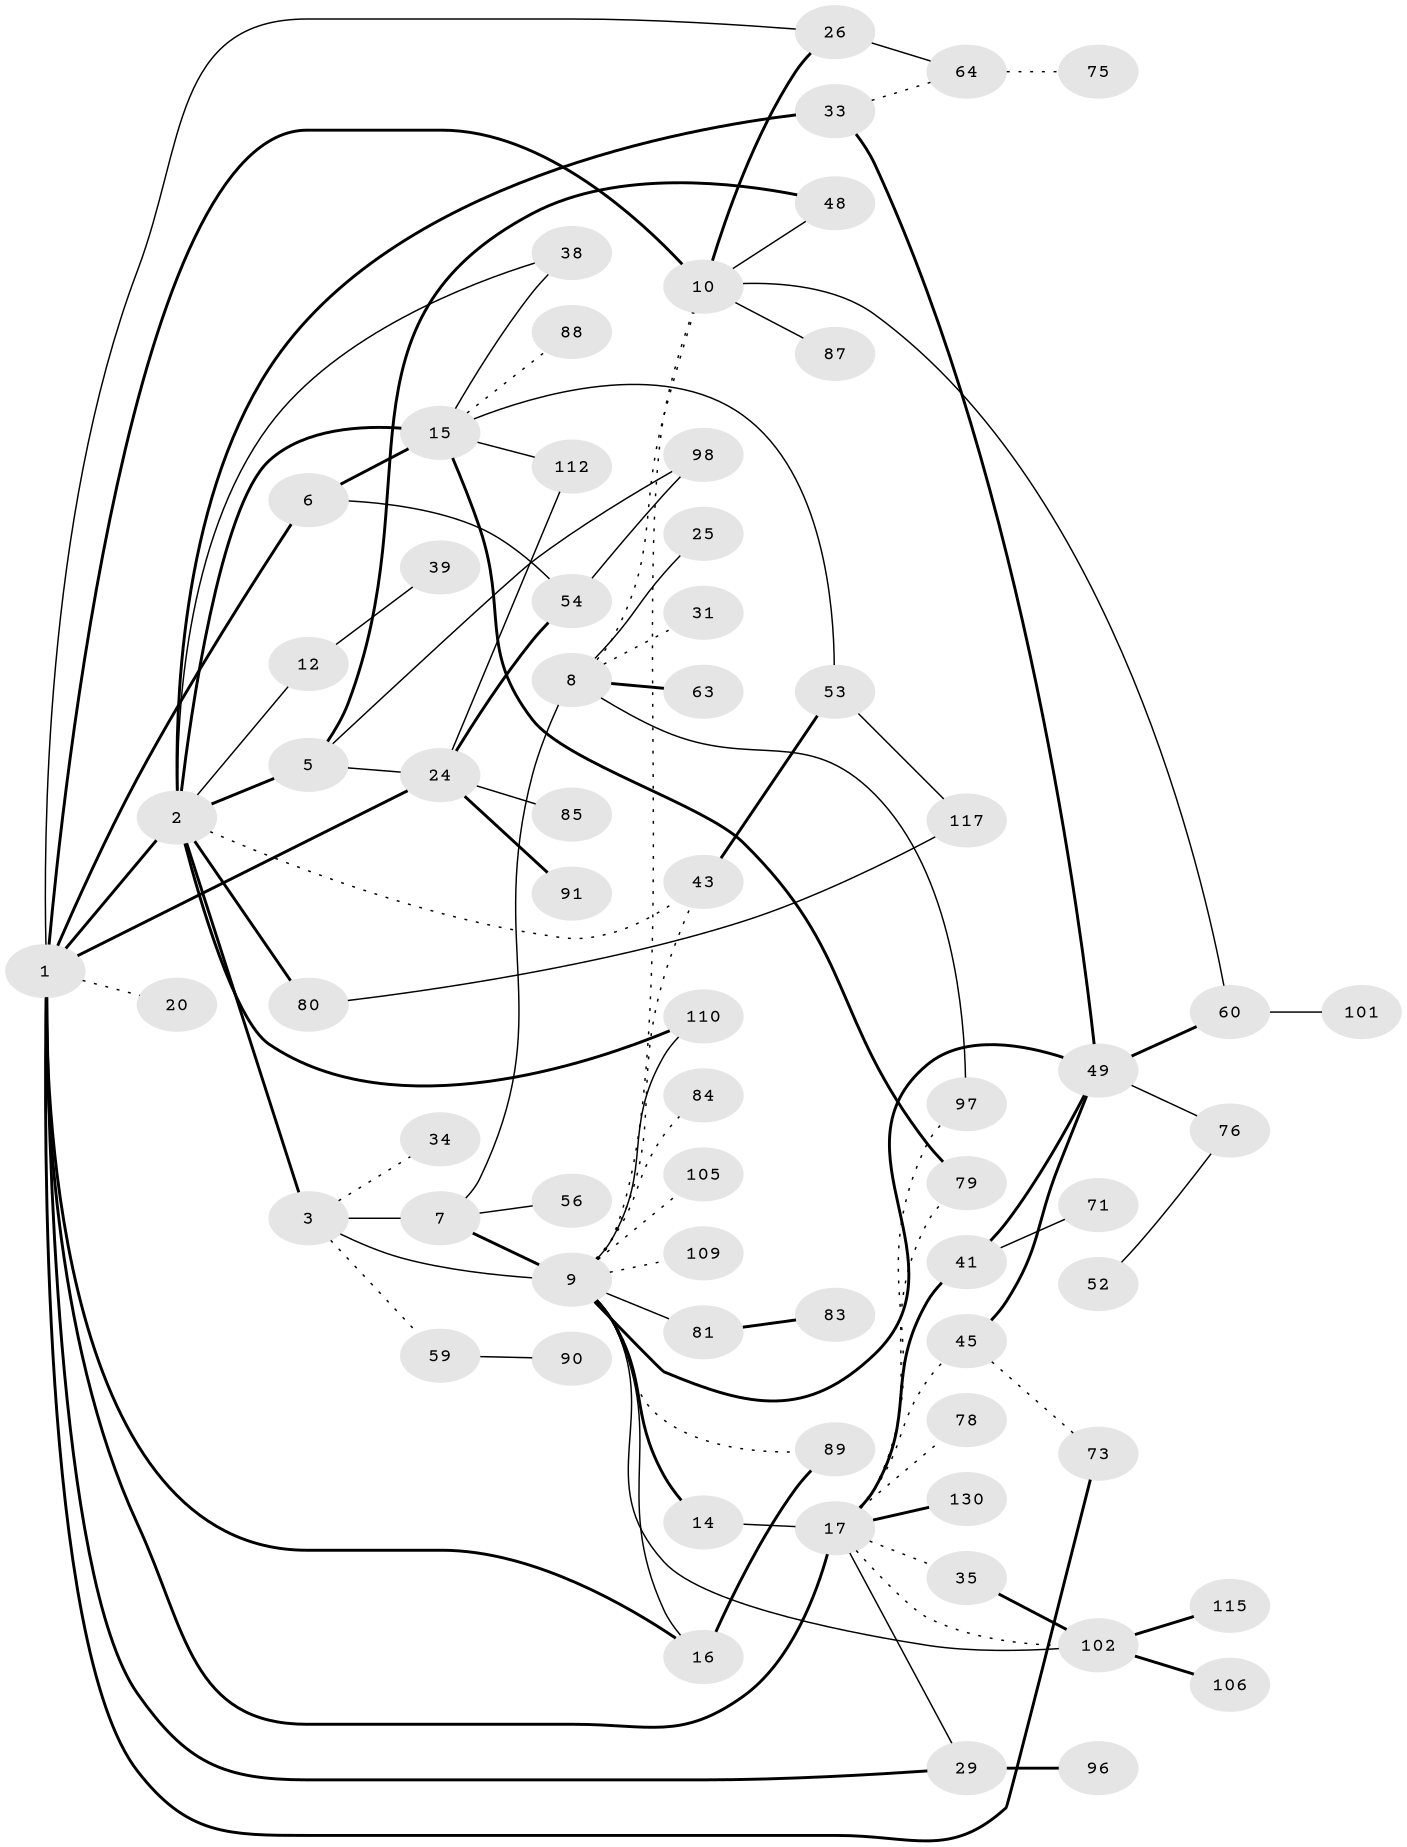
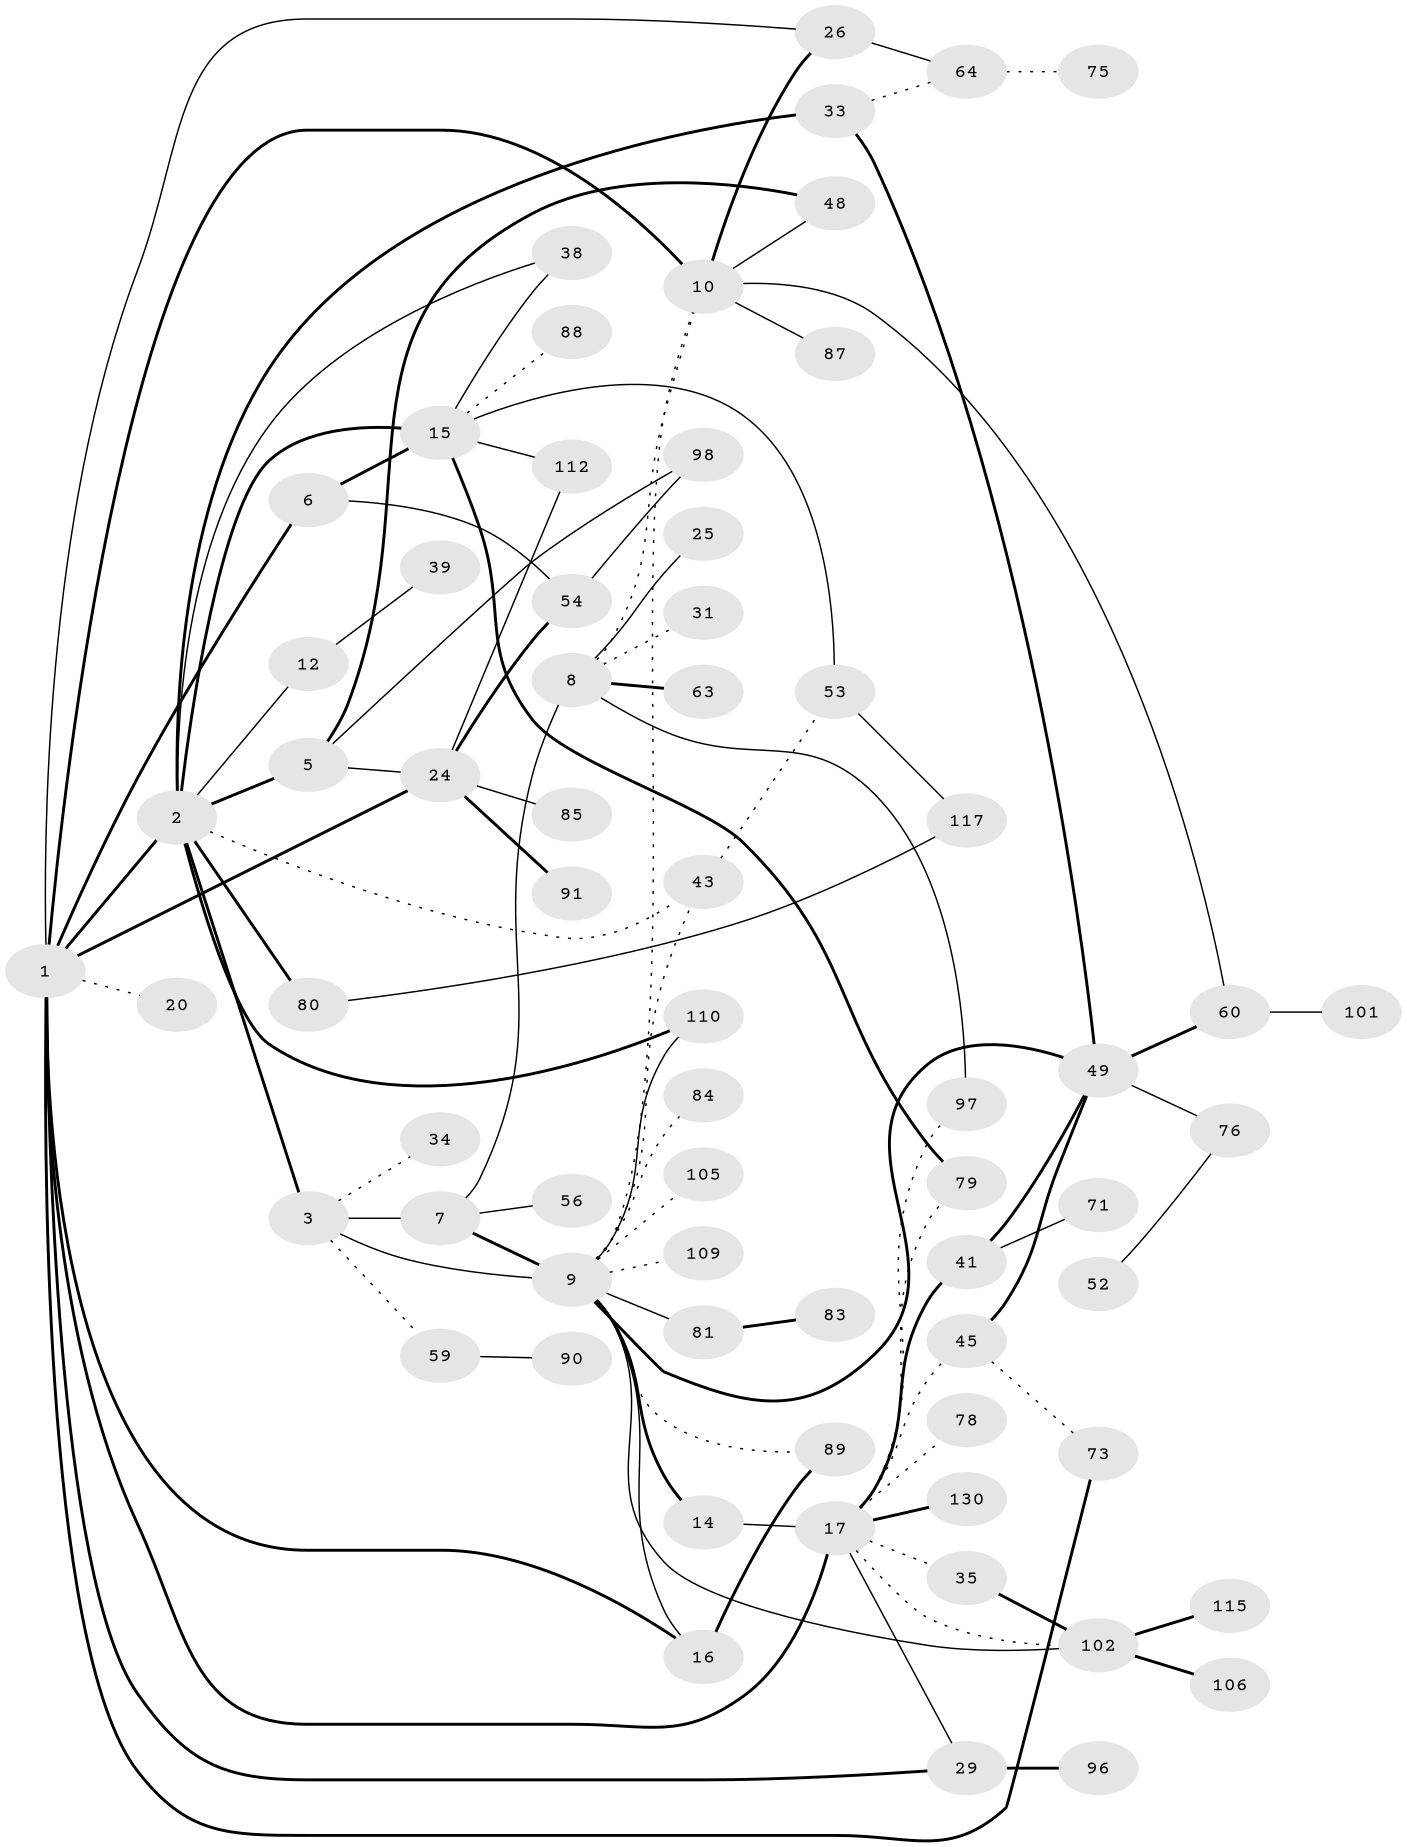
(769, 787) -> (769, 787)
